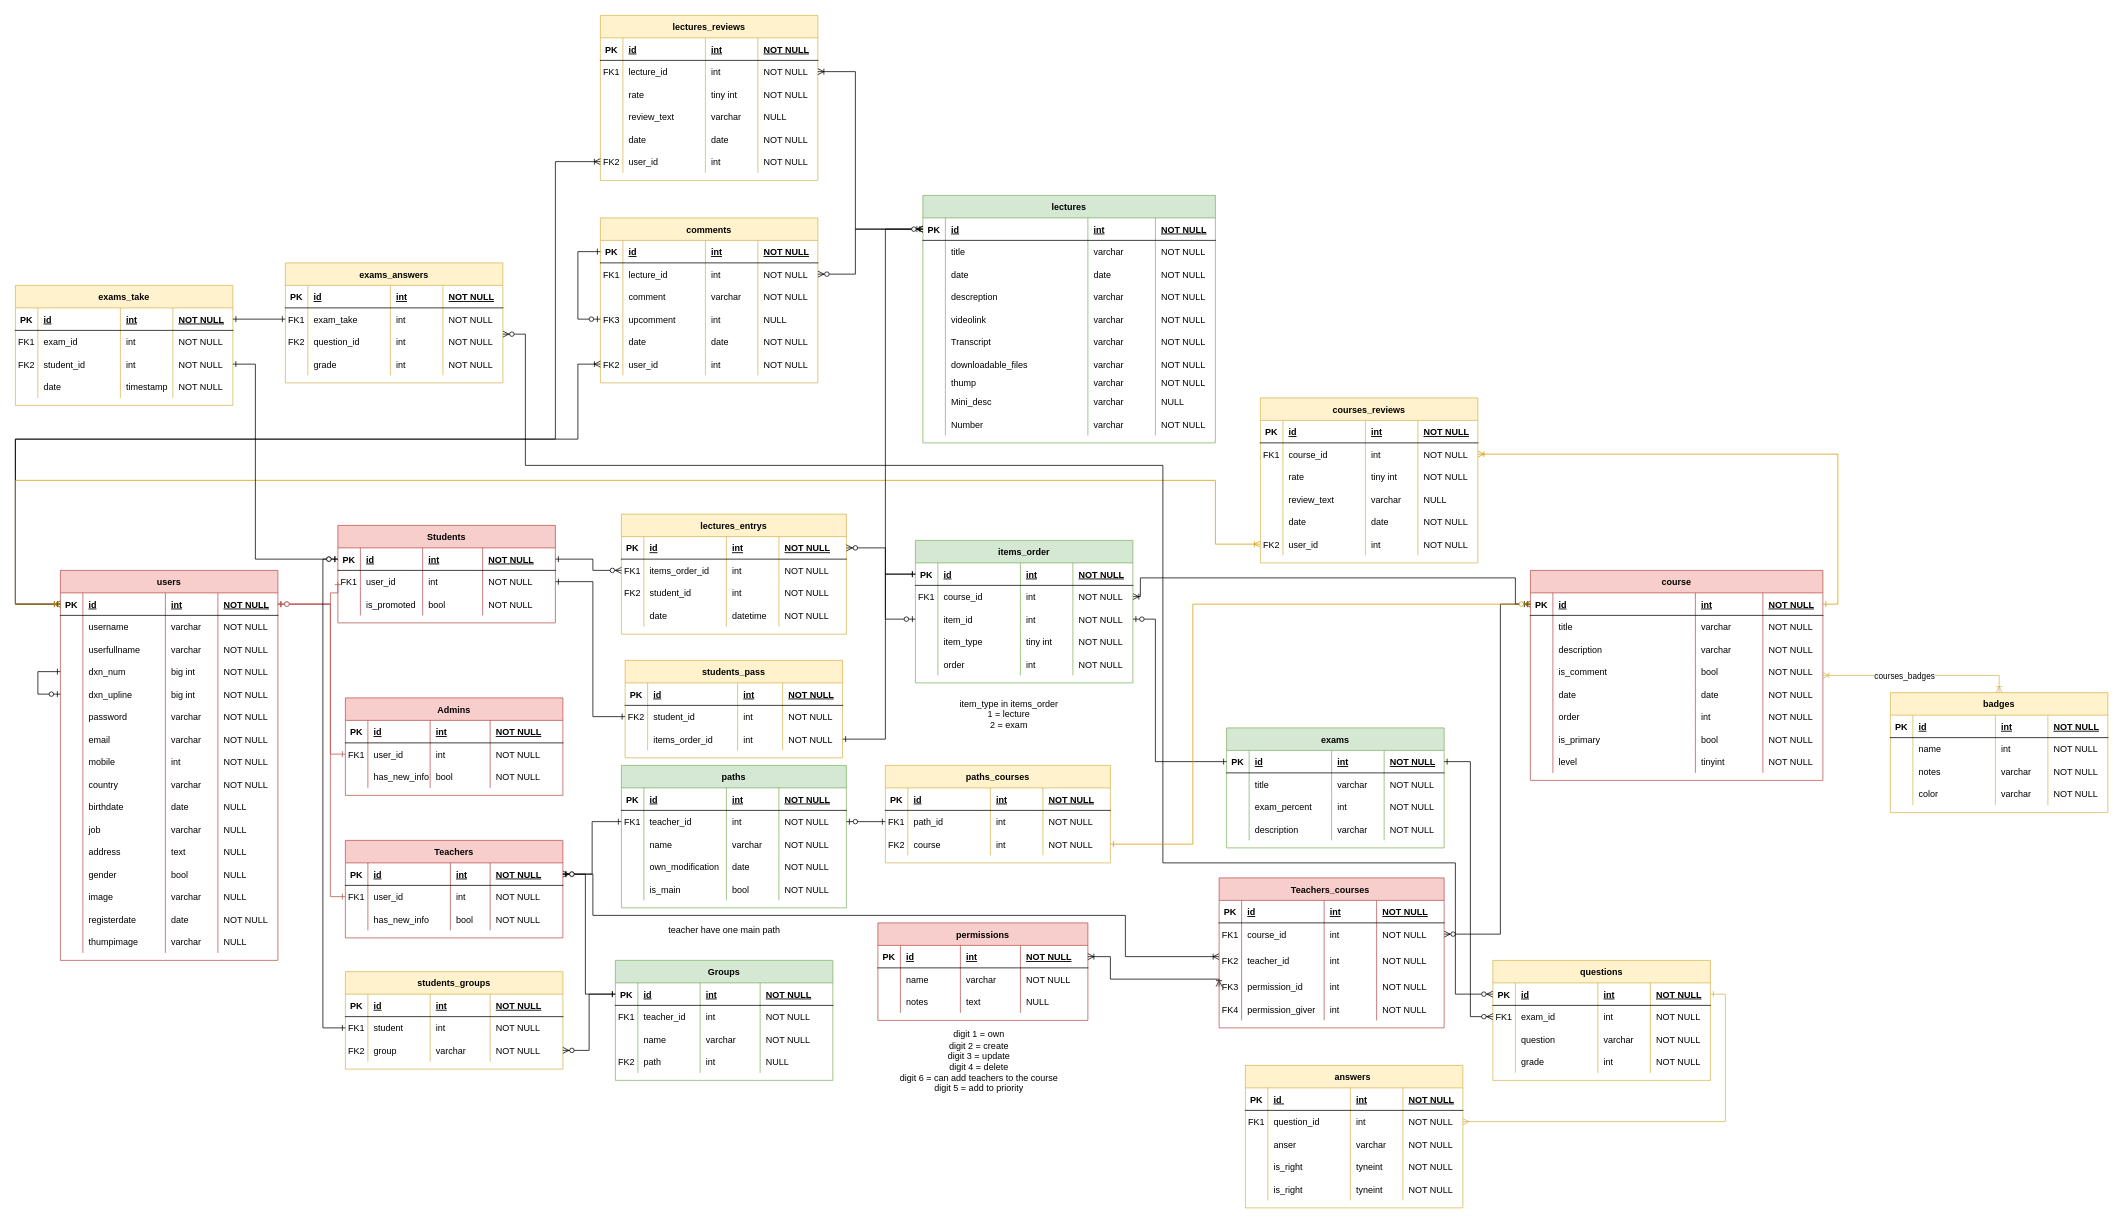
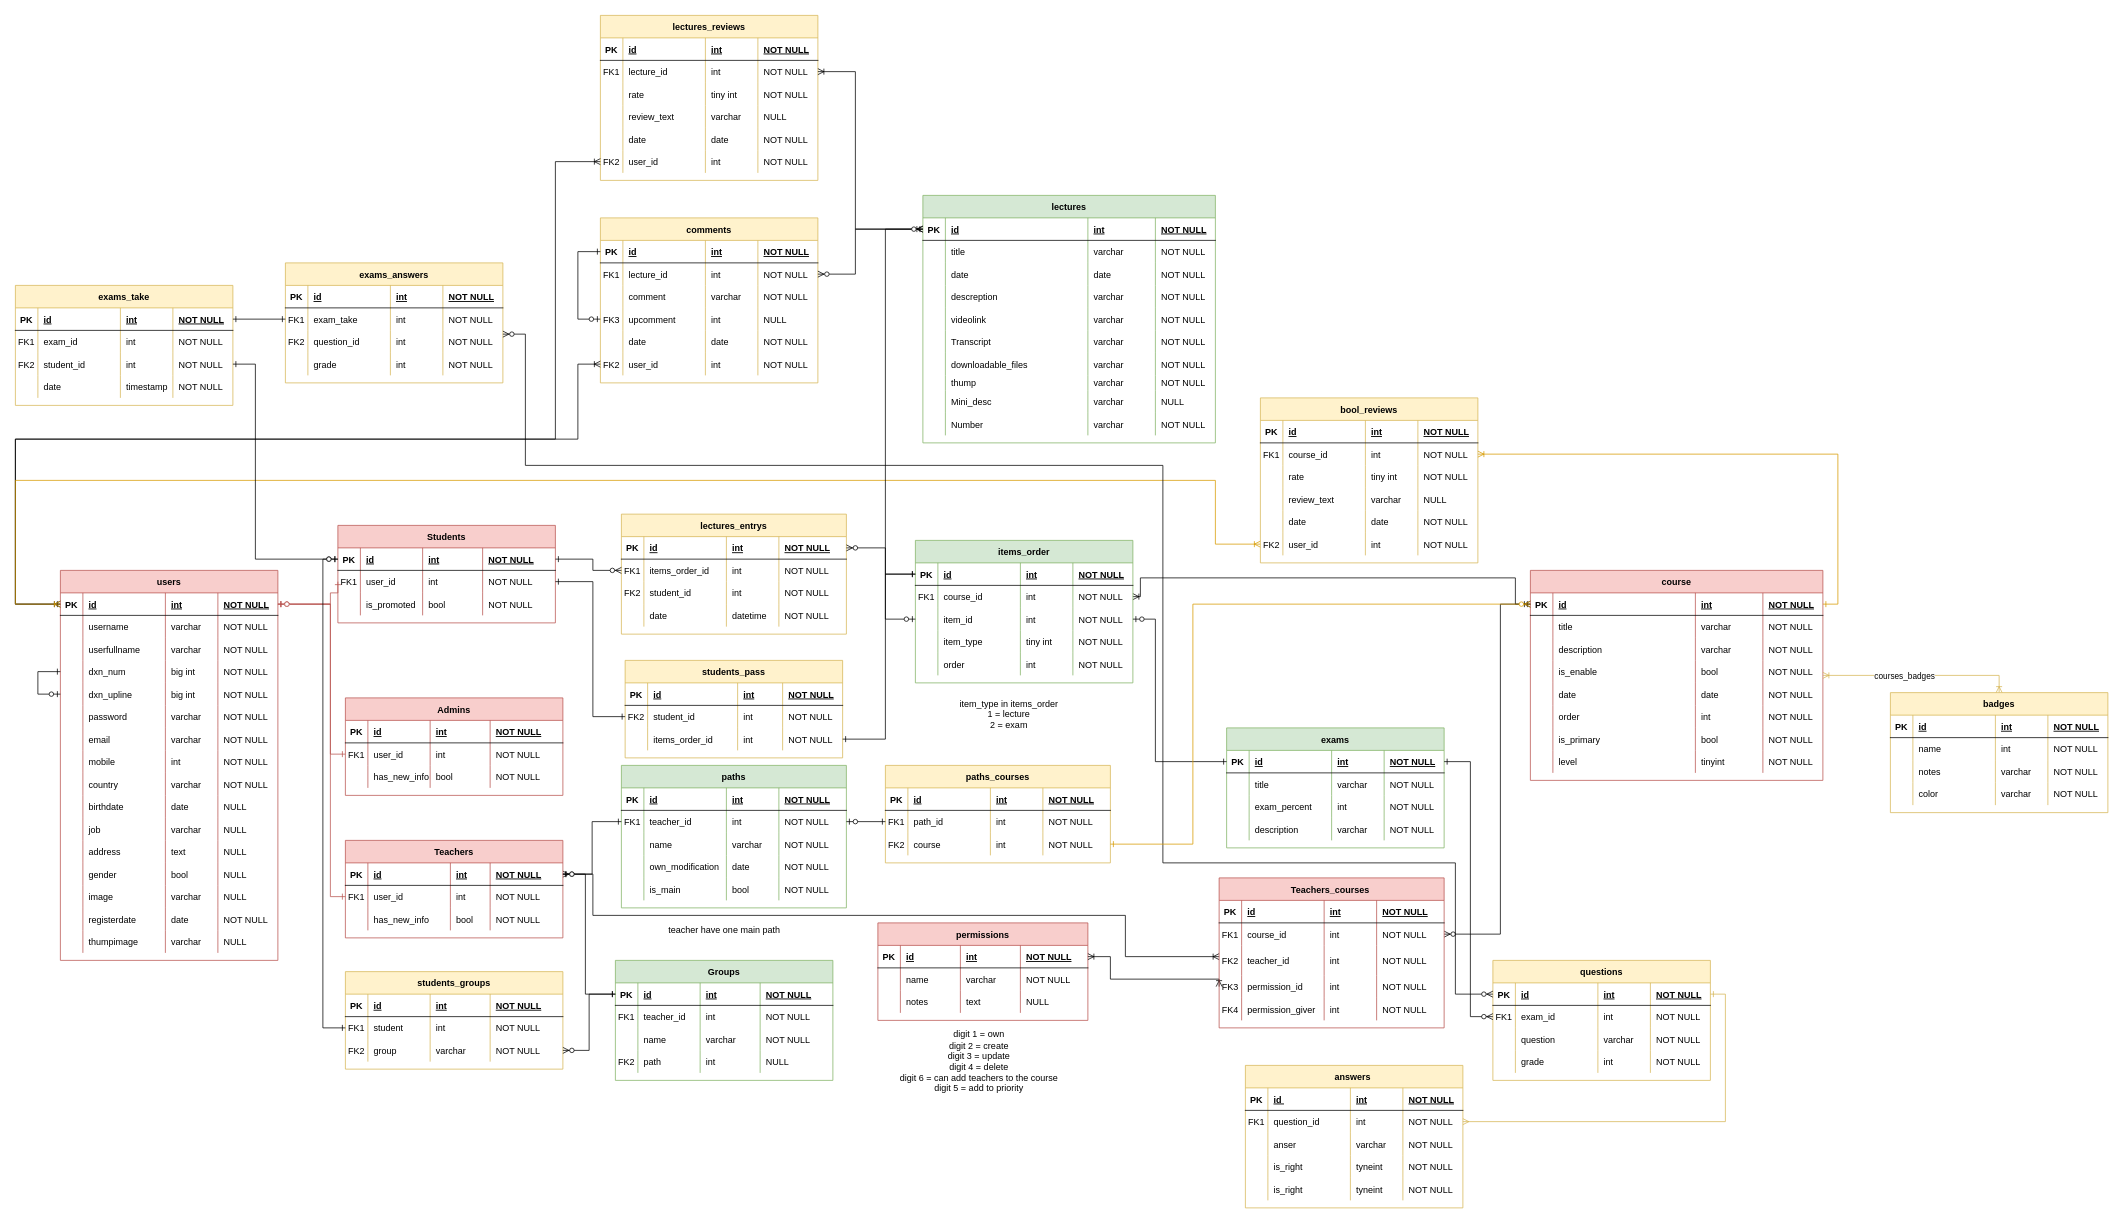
(1369, 410) -> (1369, 410)
(1583, 672) -> (1579, 672)
